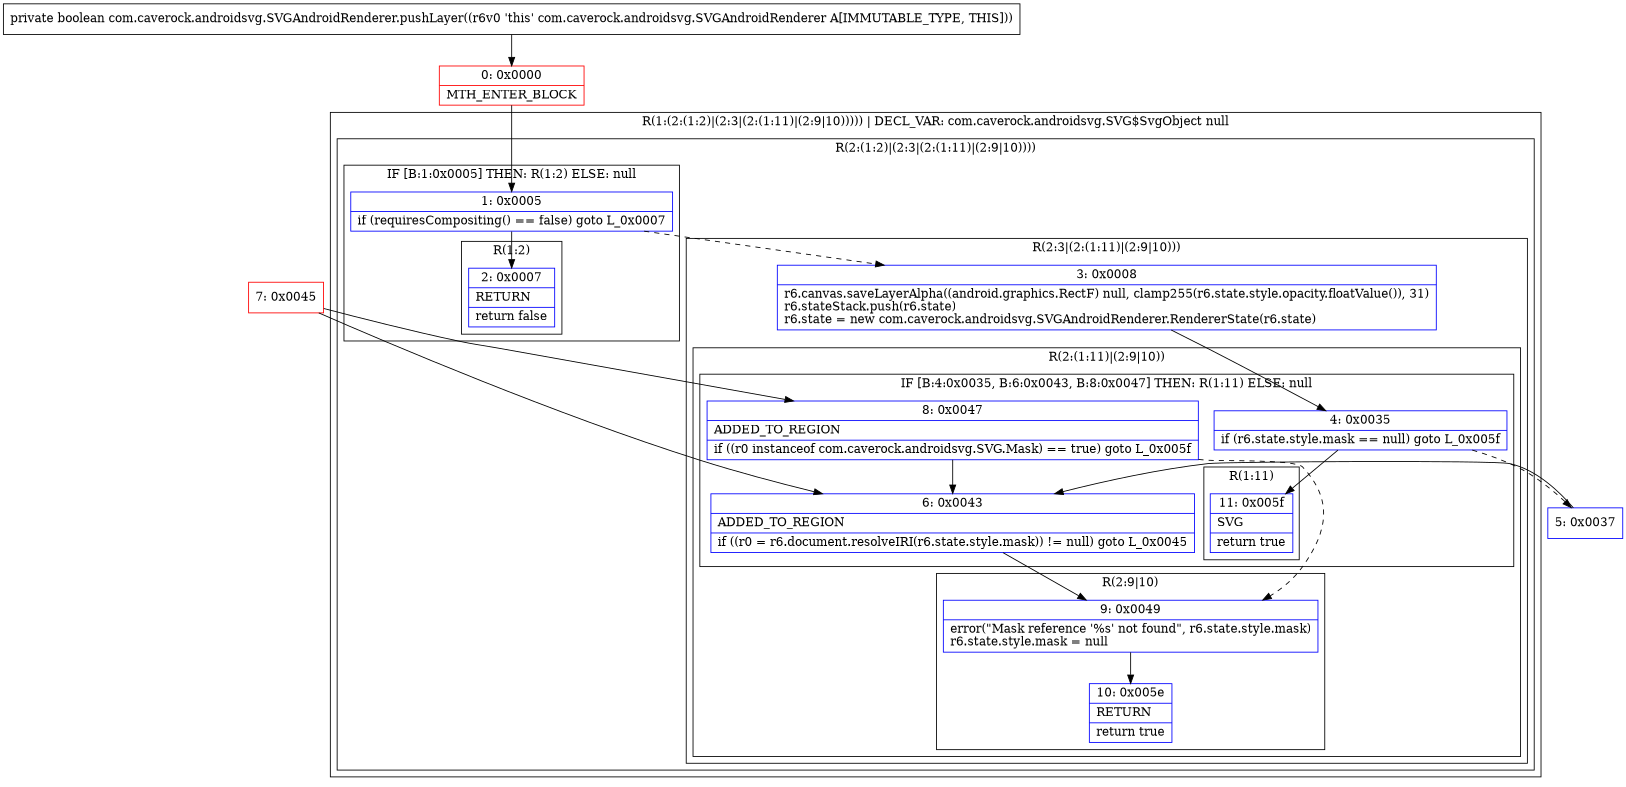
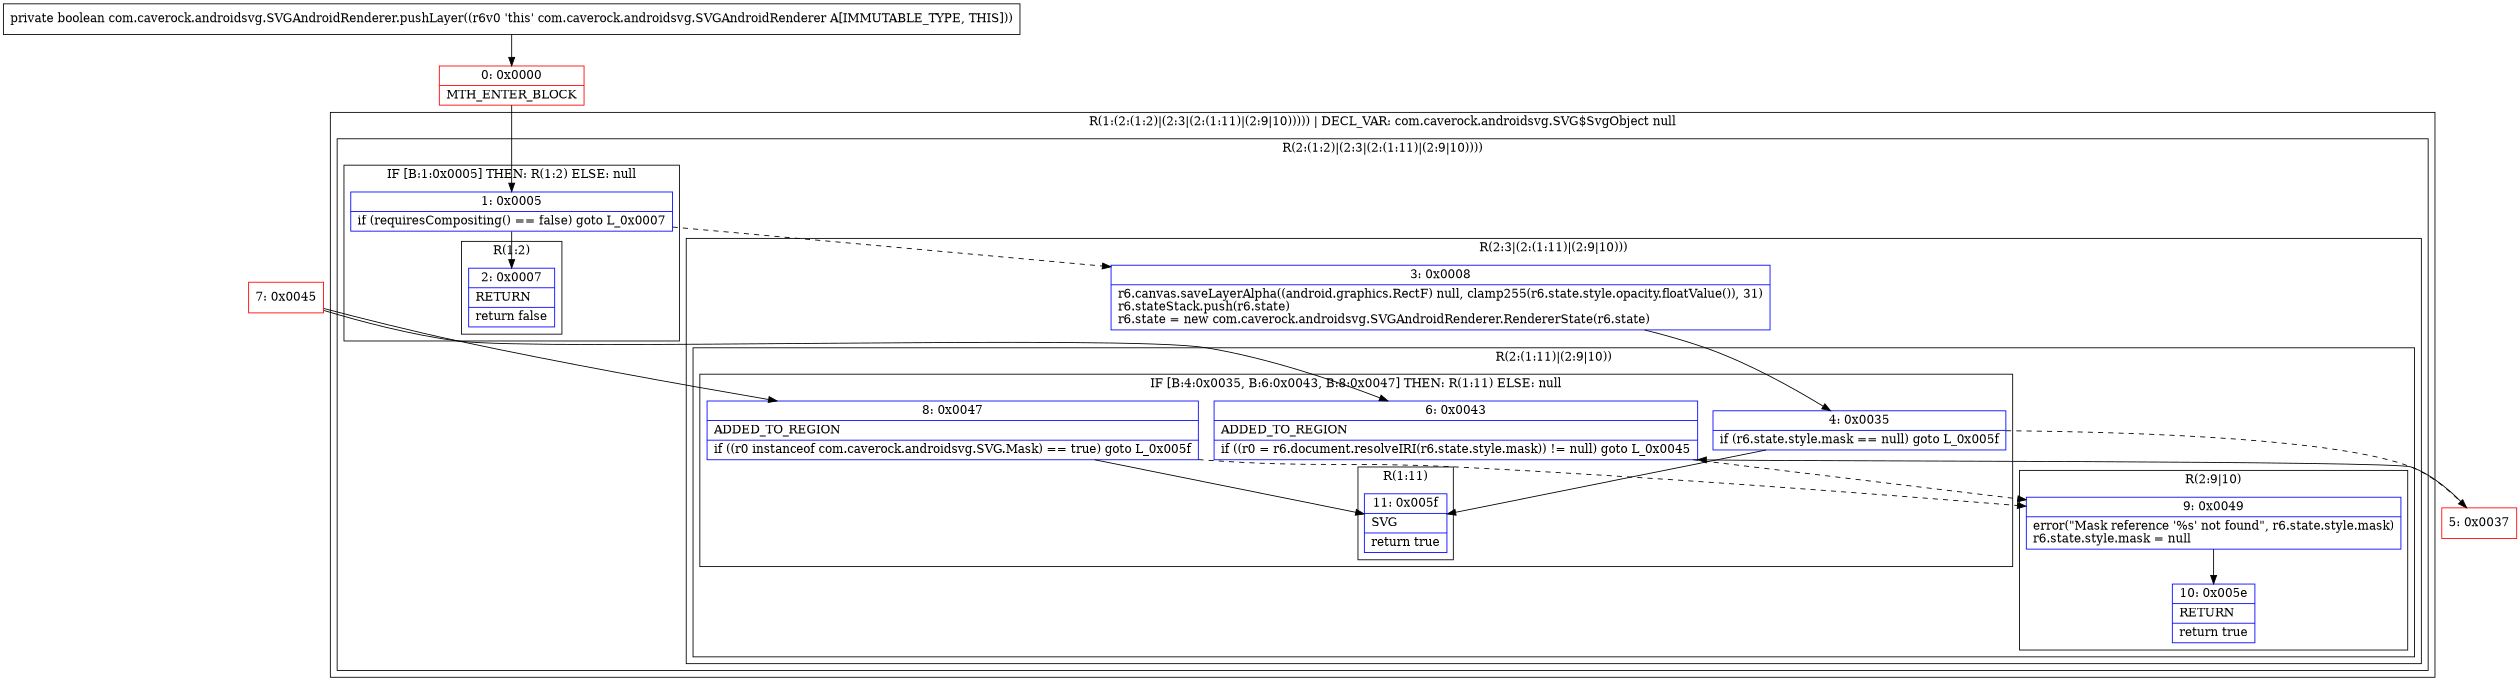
(953, 472) -> (1225, 486)
(1585, 523) -> (2479, 523)
(1050, 580) -> (1855, 479)
